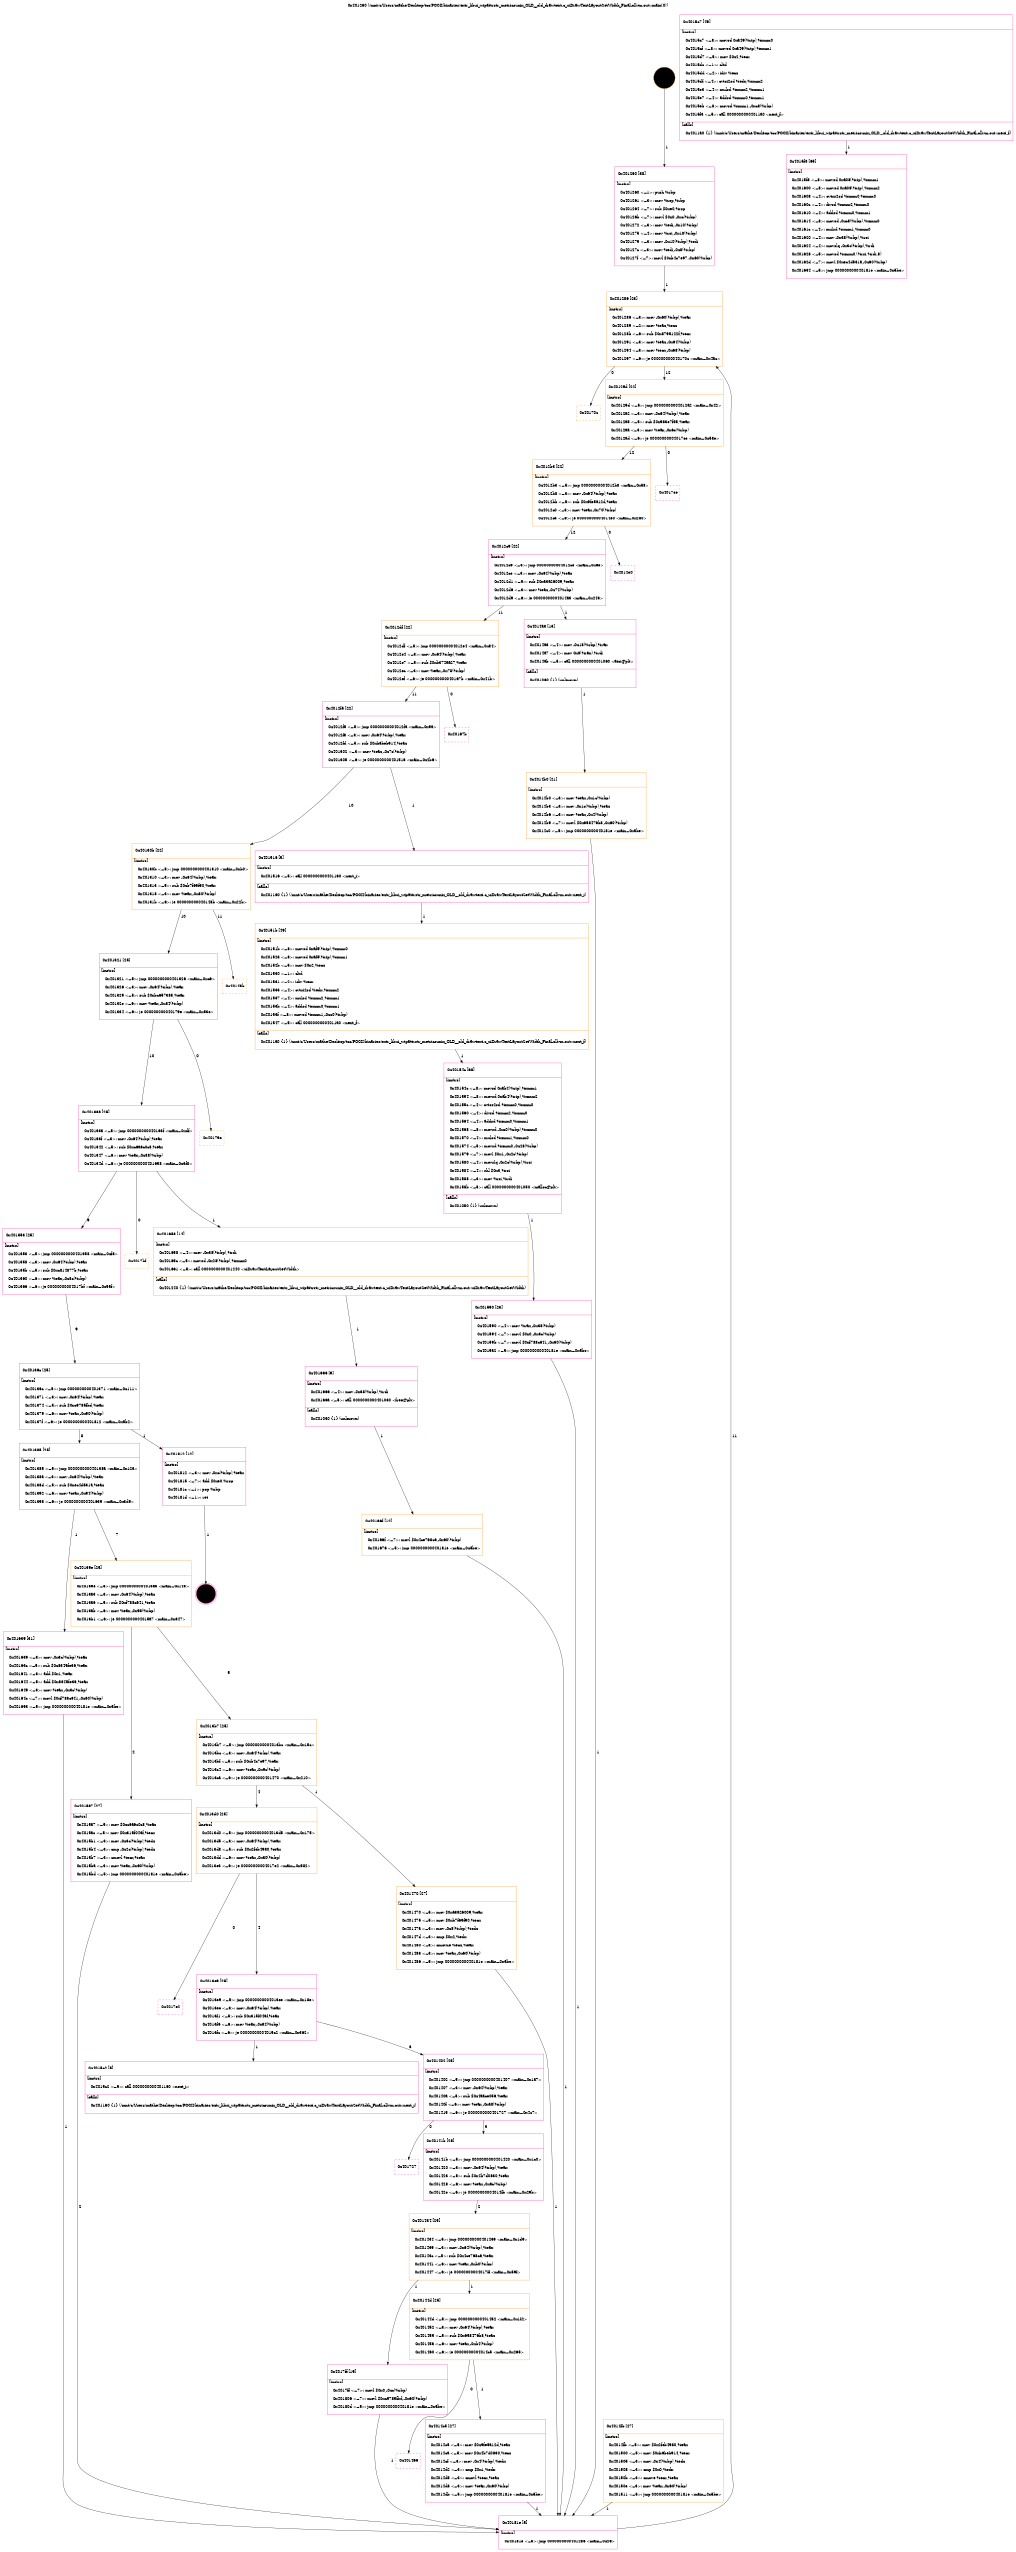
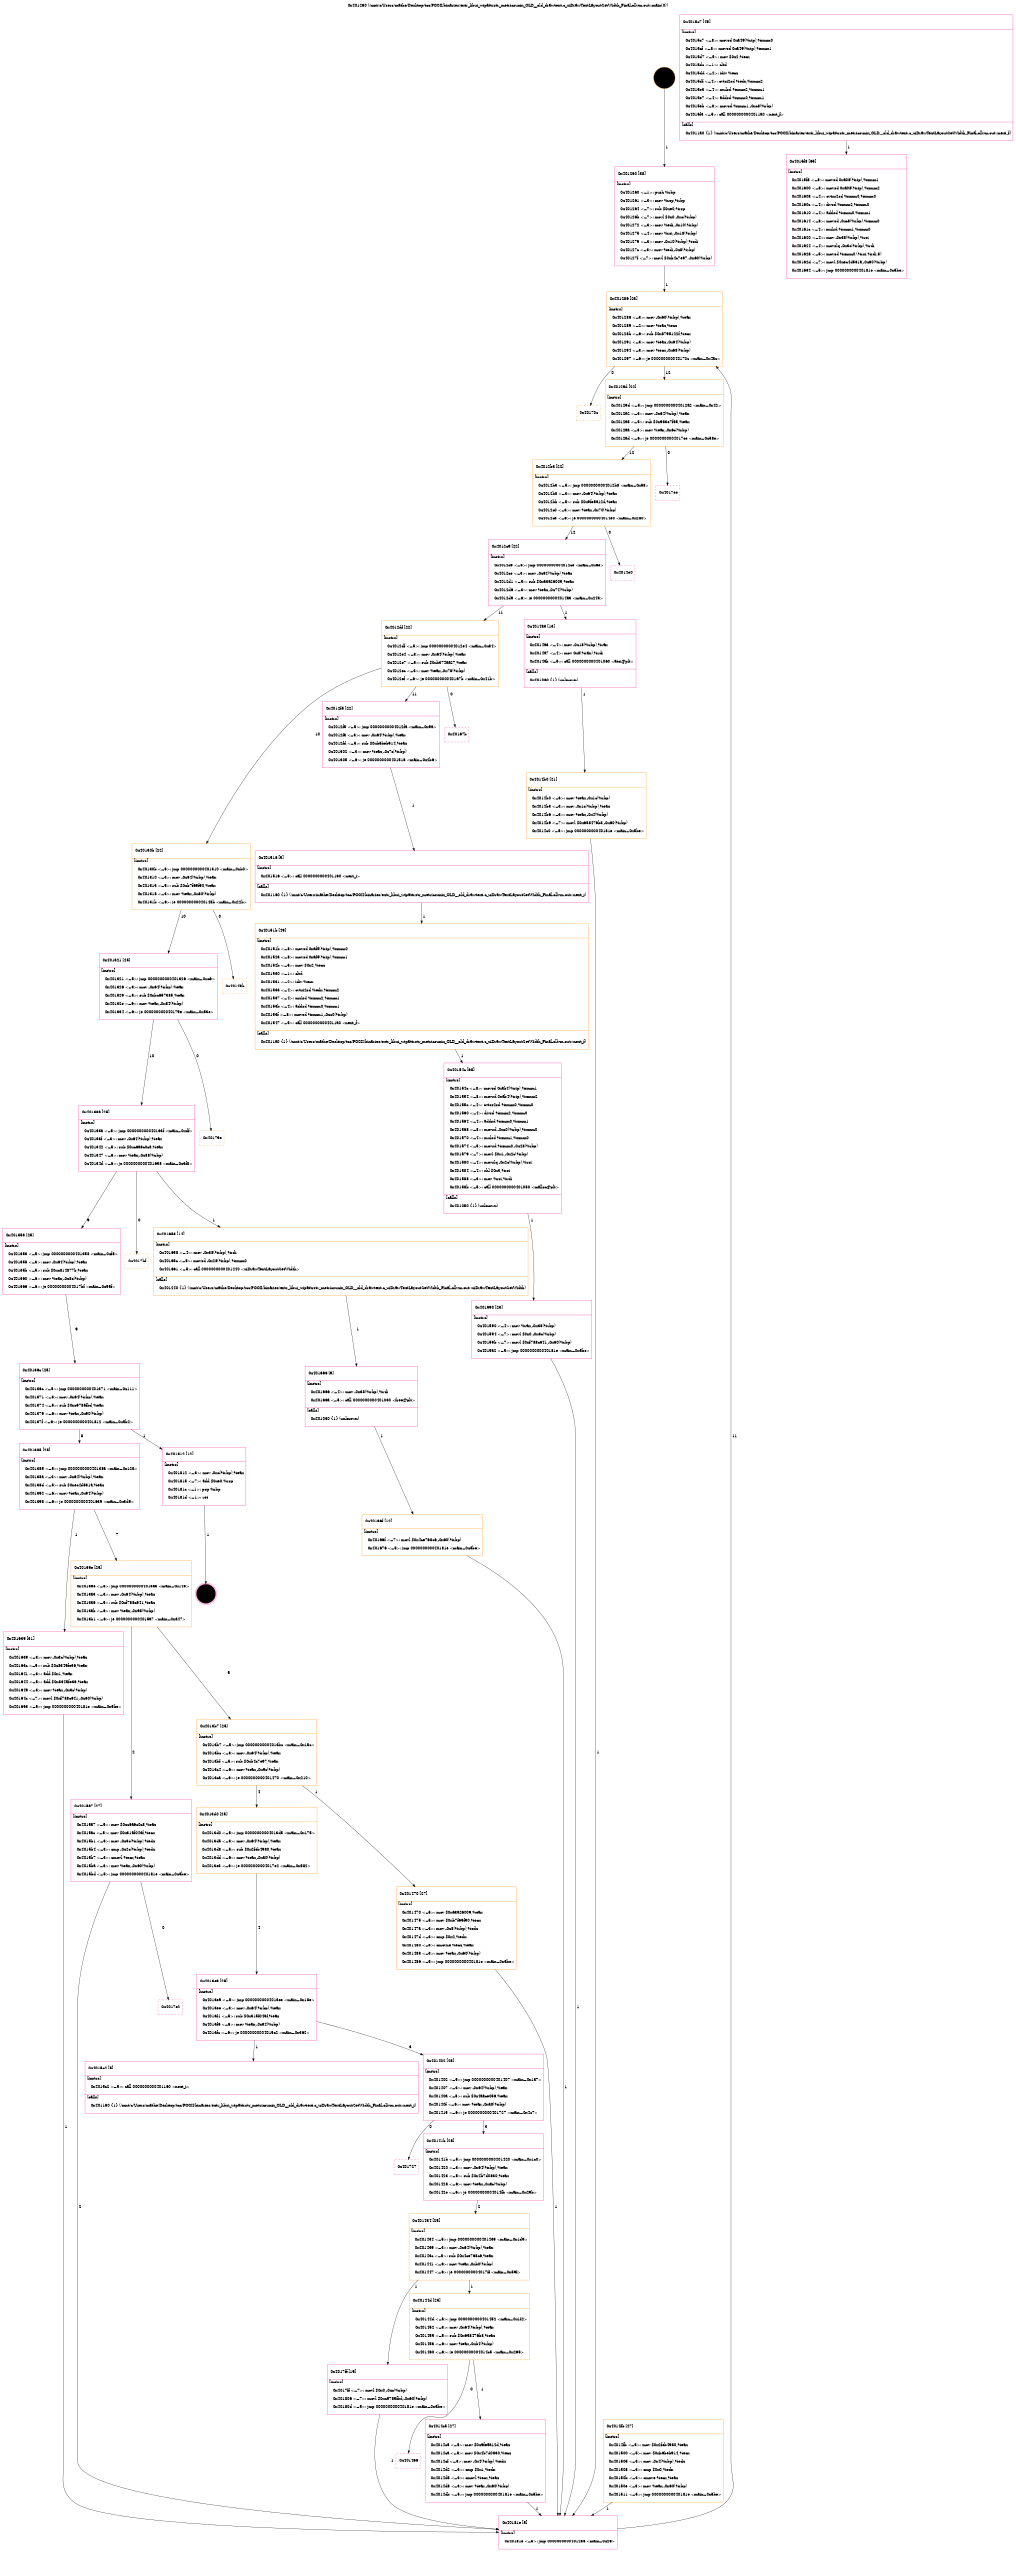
(307, 812) -> (277, 736)
(219, 917) -> (219, 917)
(207, 1936) -> (154, 1940)
